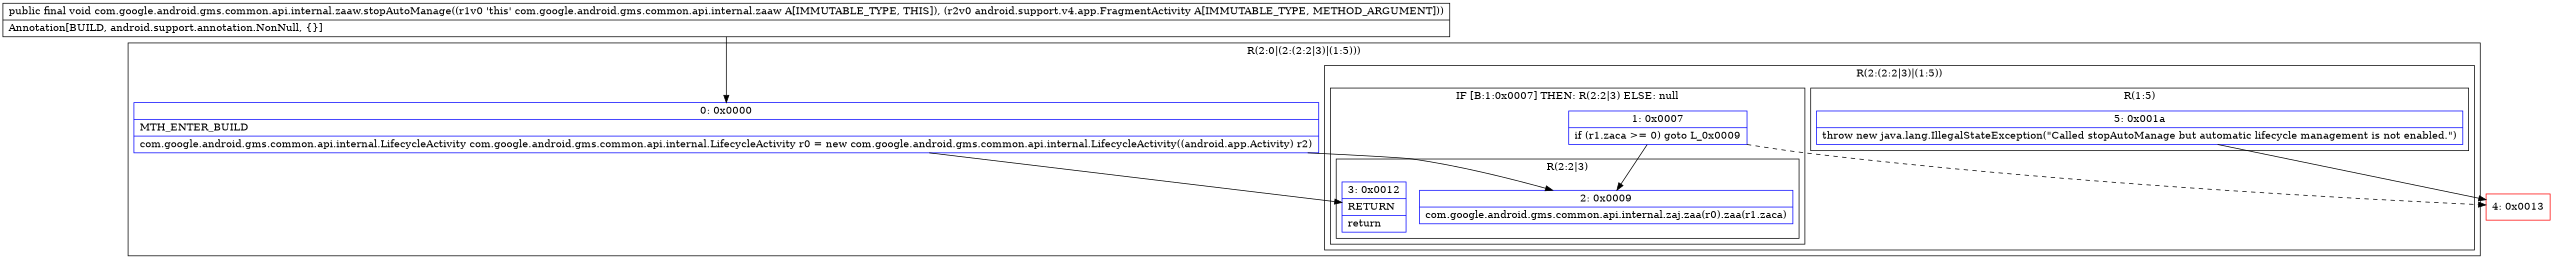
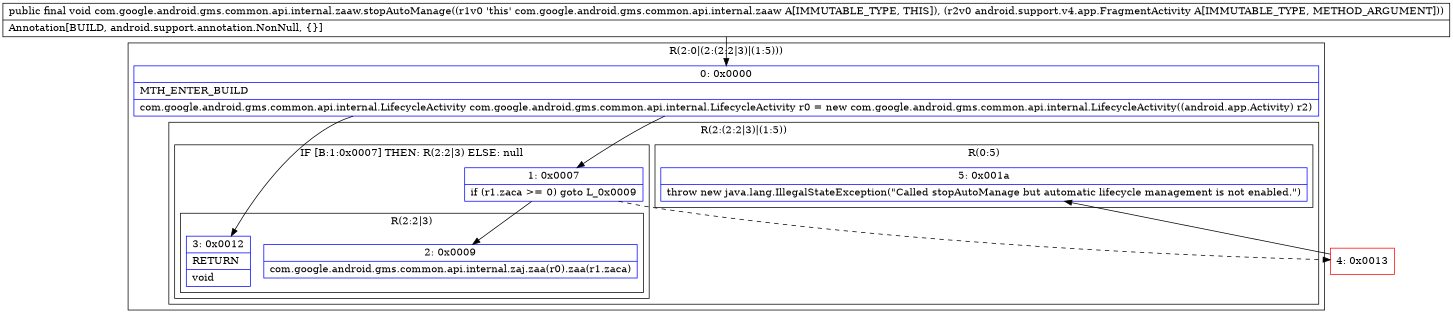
(2140, 96) -> (984, 153)
(1440, 164) -> (623, 138)
(2348, 171) -> (1201, 228)
(1365, 223) -> (203, 278)
